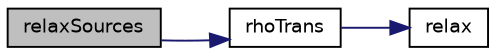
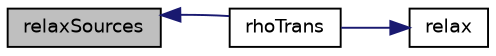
(185, 41) -> (205, 15)
